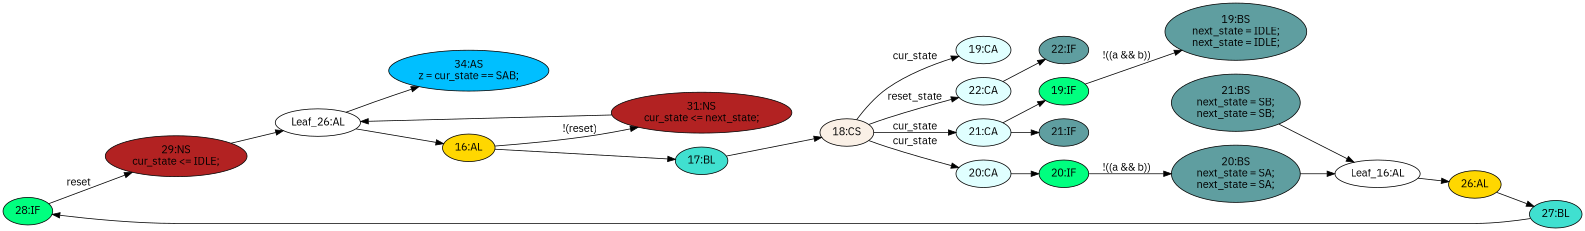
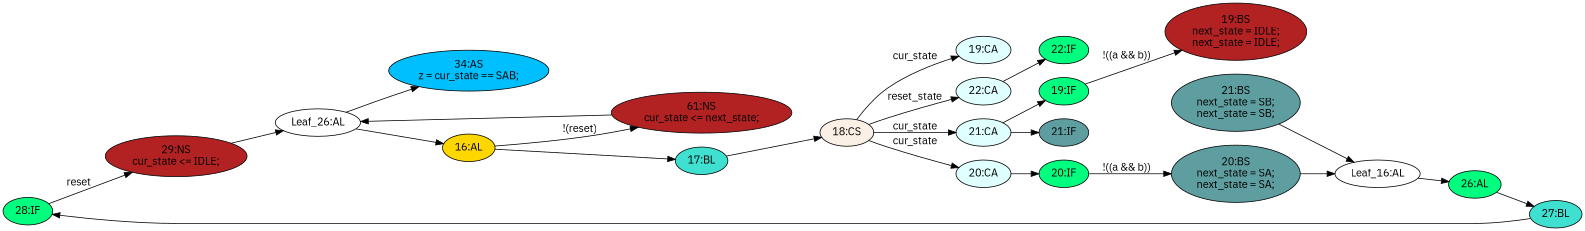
(1236, 32) -> (1236, 32)
(1064, 50) -> (1064, 50)
(702, 113) -> (702, 113)
(1475, 184) -> (1475, 184)
